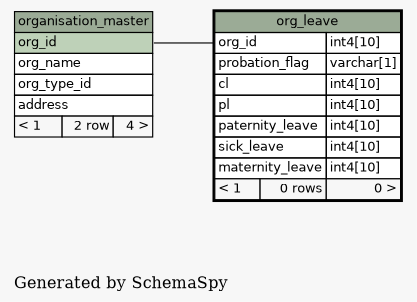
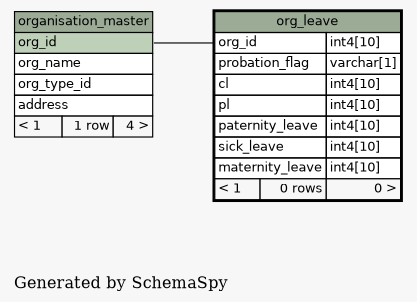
(92, 126) -> (92, 126)
